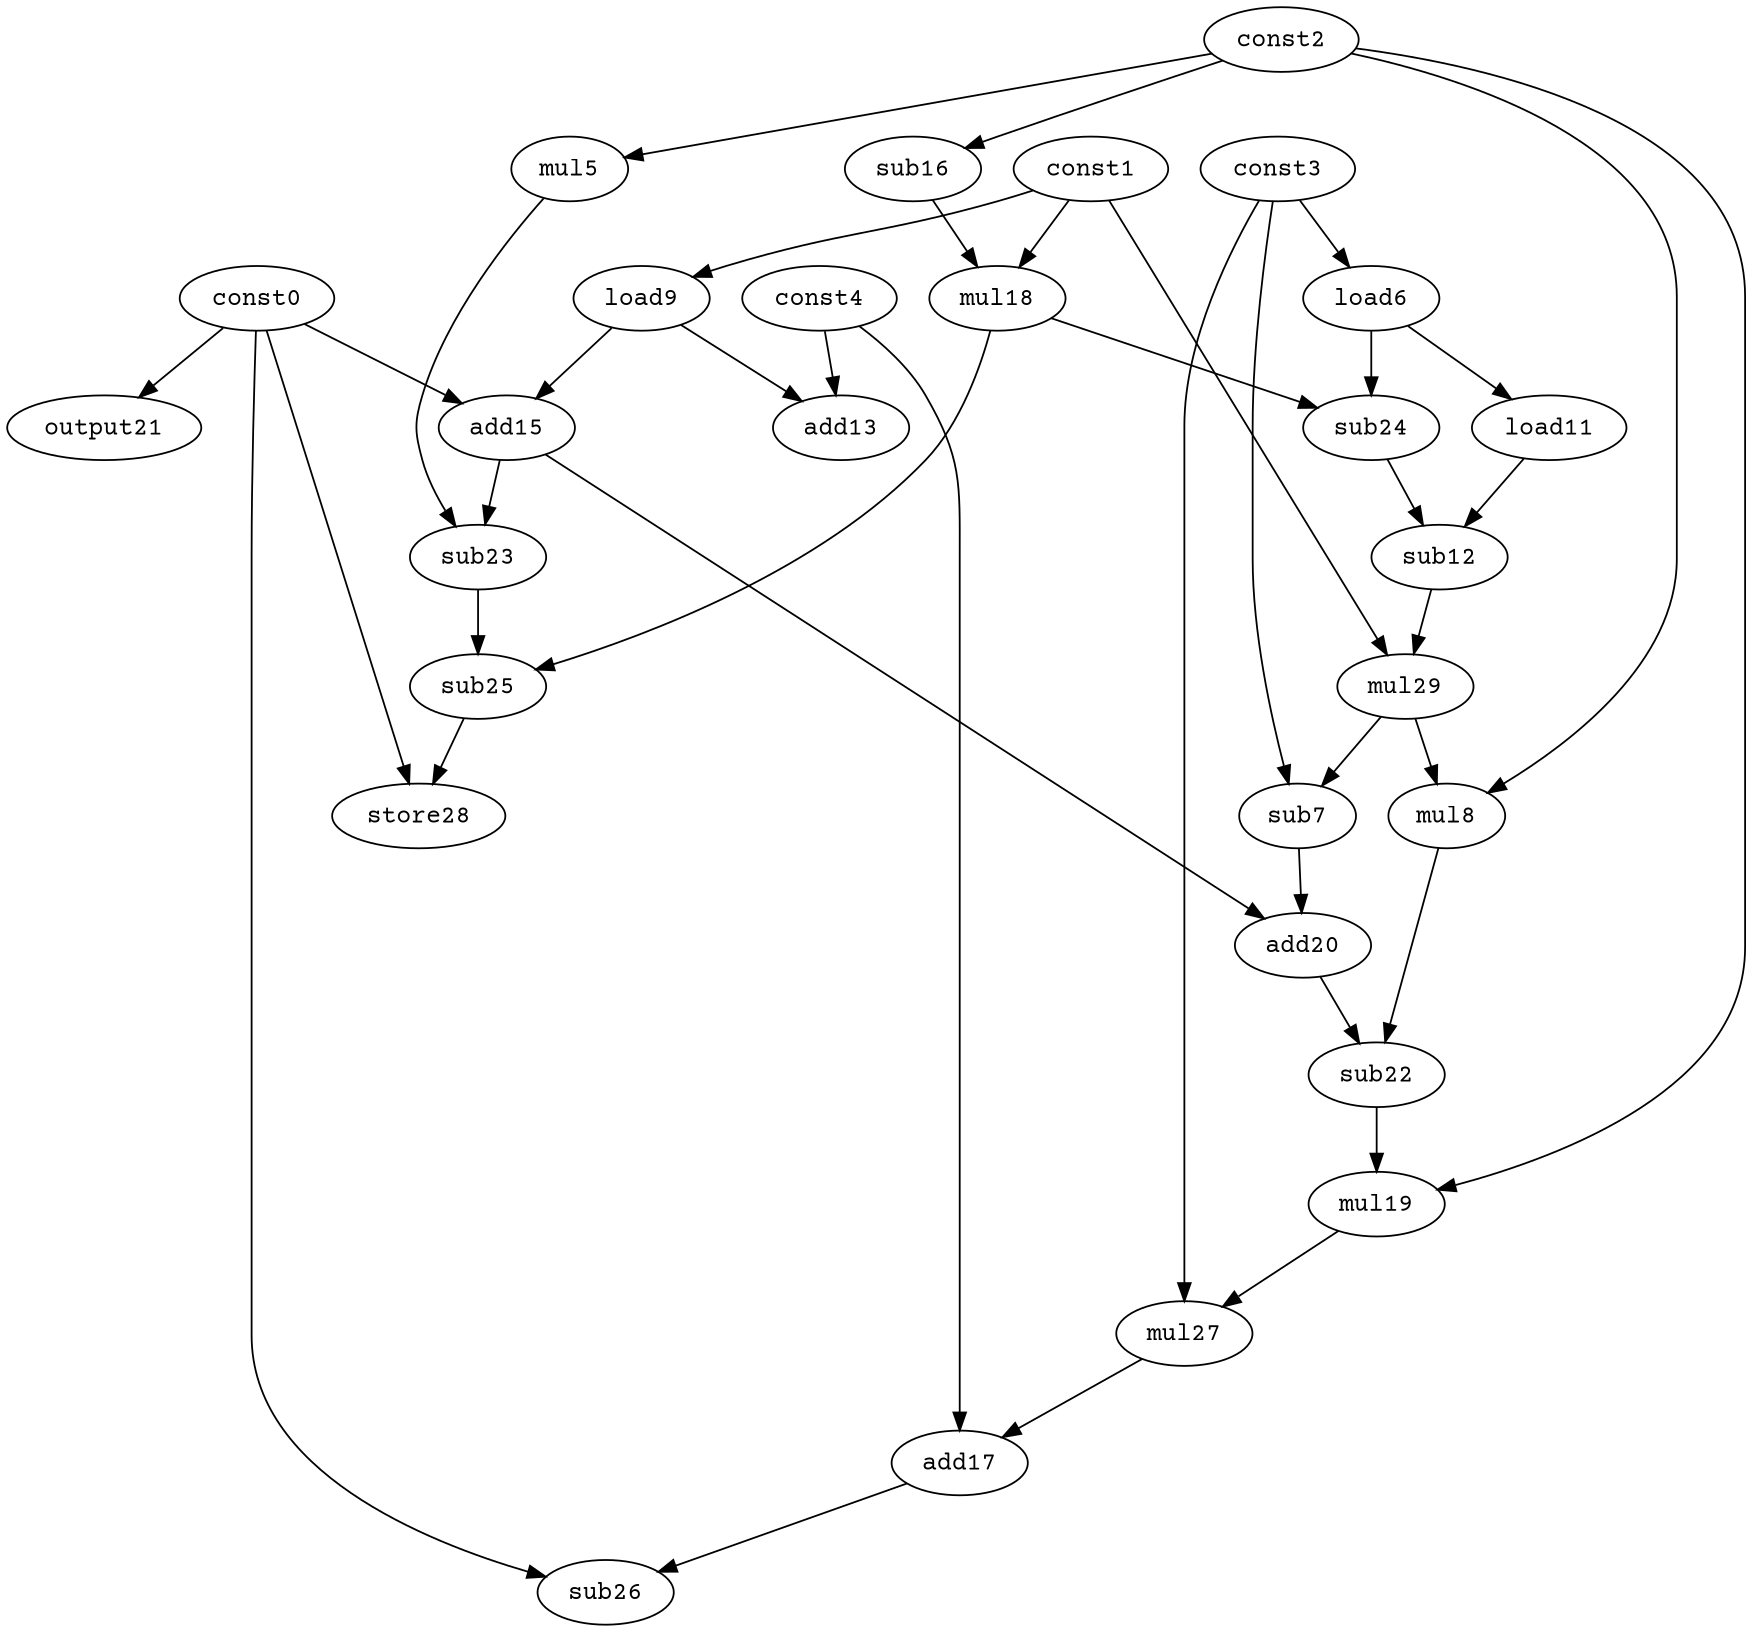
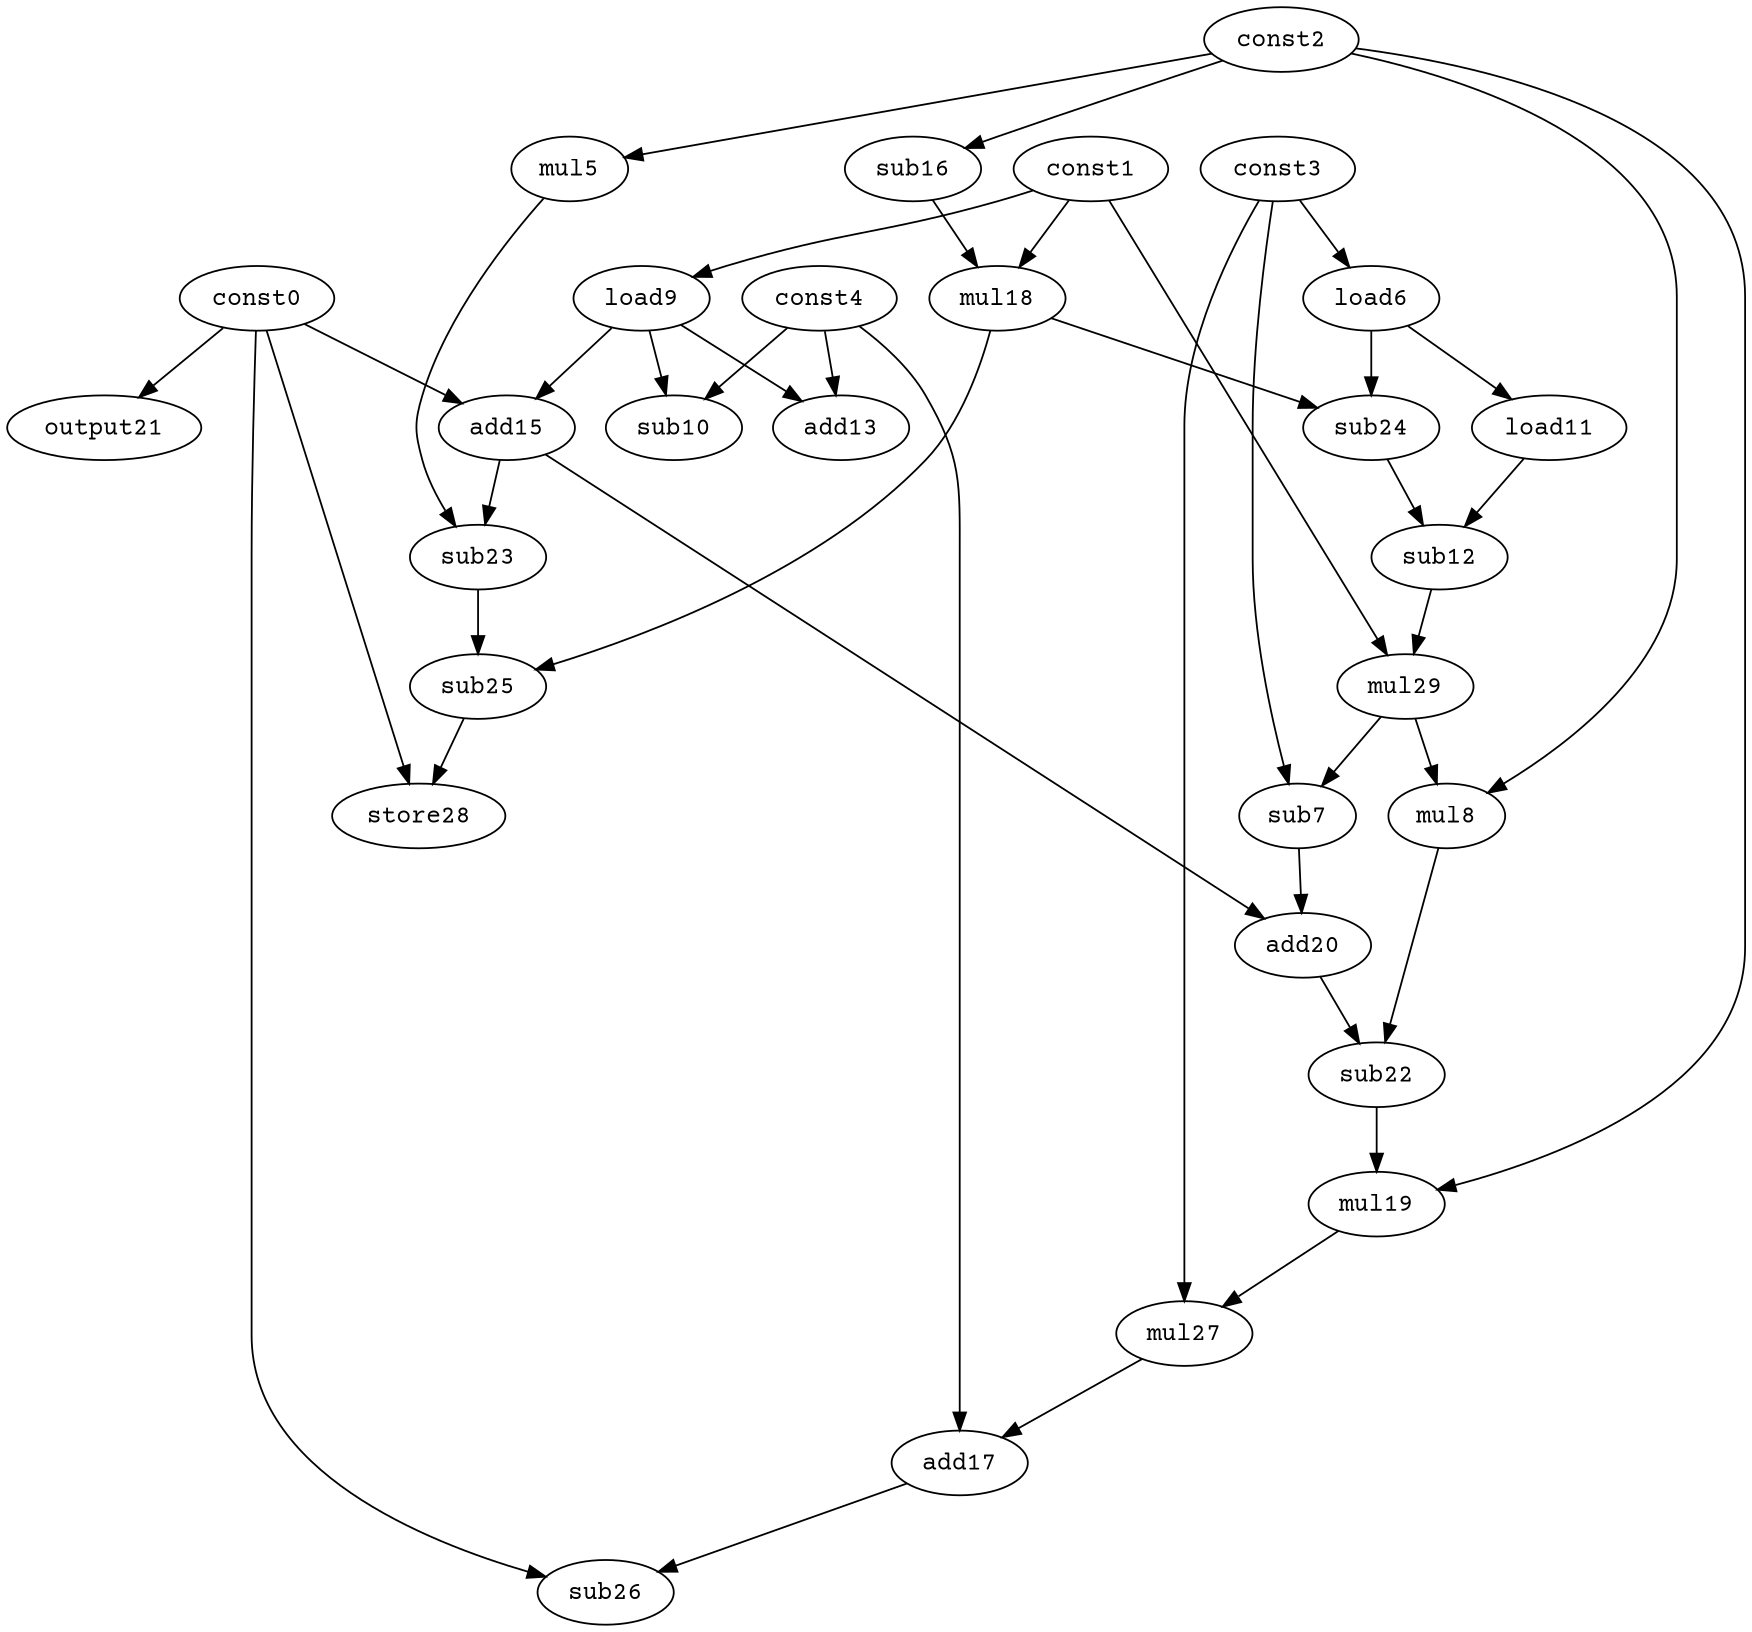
none -> (674, 428)
